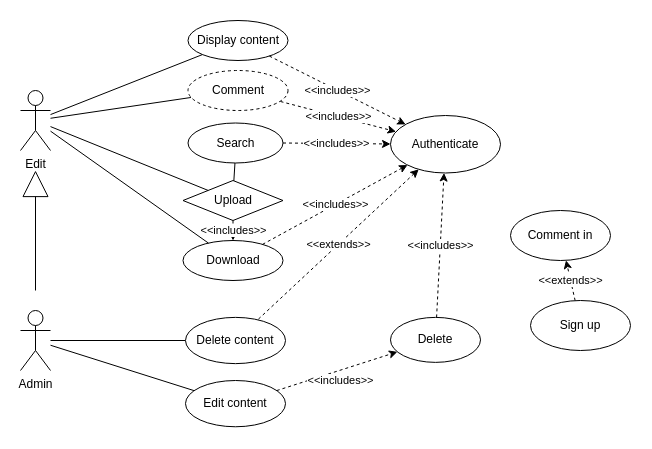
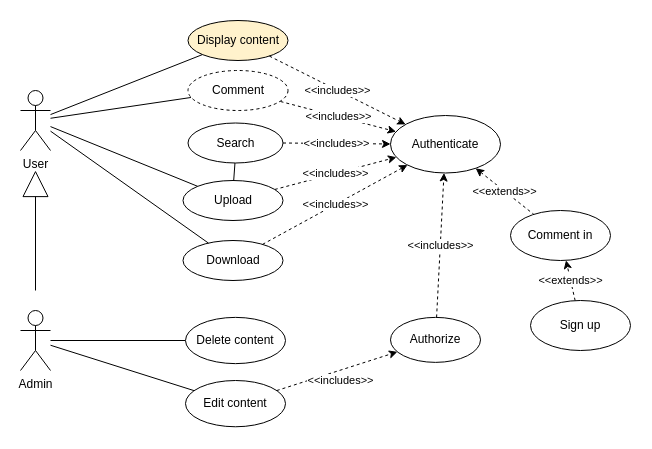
(238, 41) -> (238, 41)
(36, 165) -> (36, 165)
(233, 201) -> (233, 201)
(233, 227) -> (353, 169)
(336, 246) -> (507, 193)
(436, 340) -> (436, 340)
